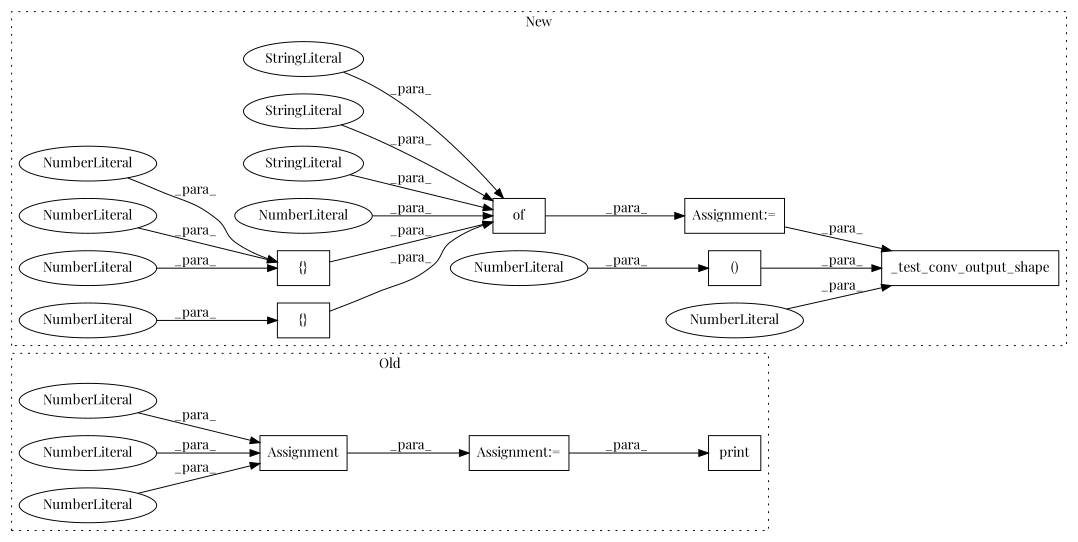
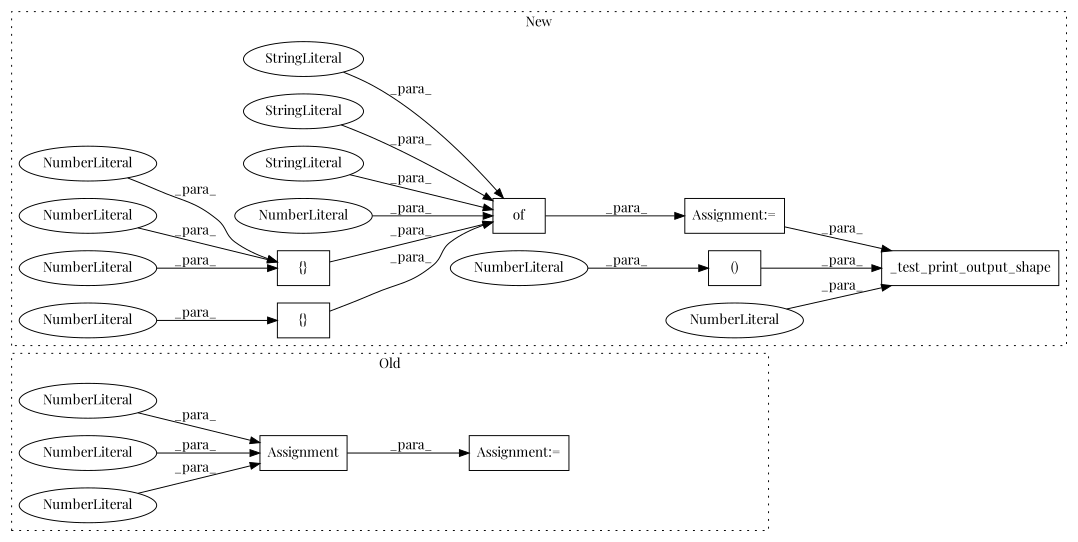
(970, 268) -> (970, 268)
(735, 453) -> none
